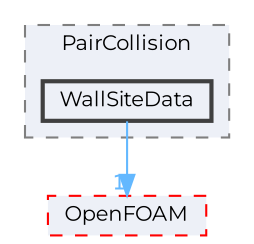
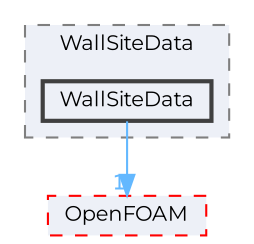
(127, 45) -> (127, 45)
